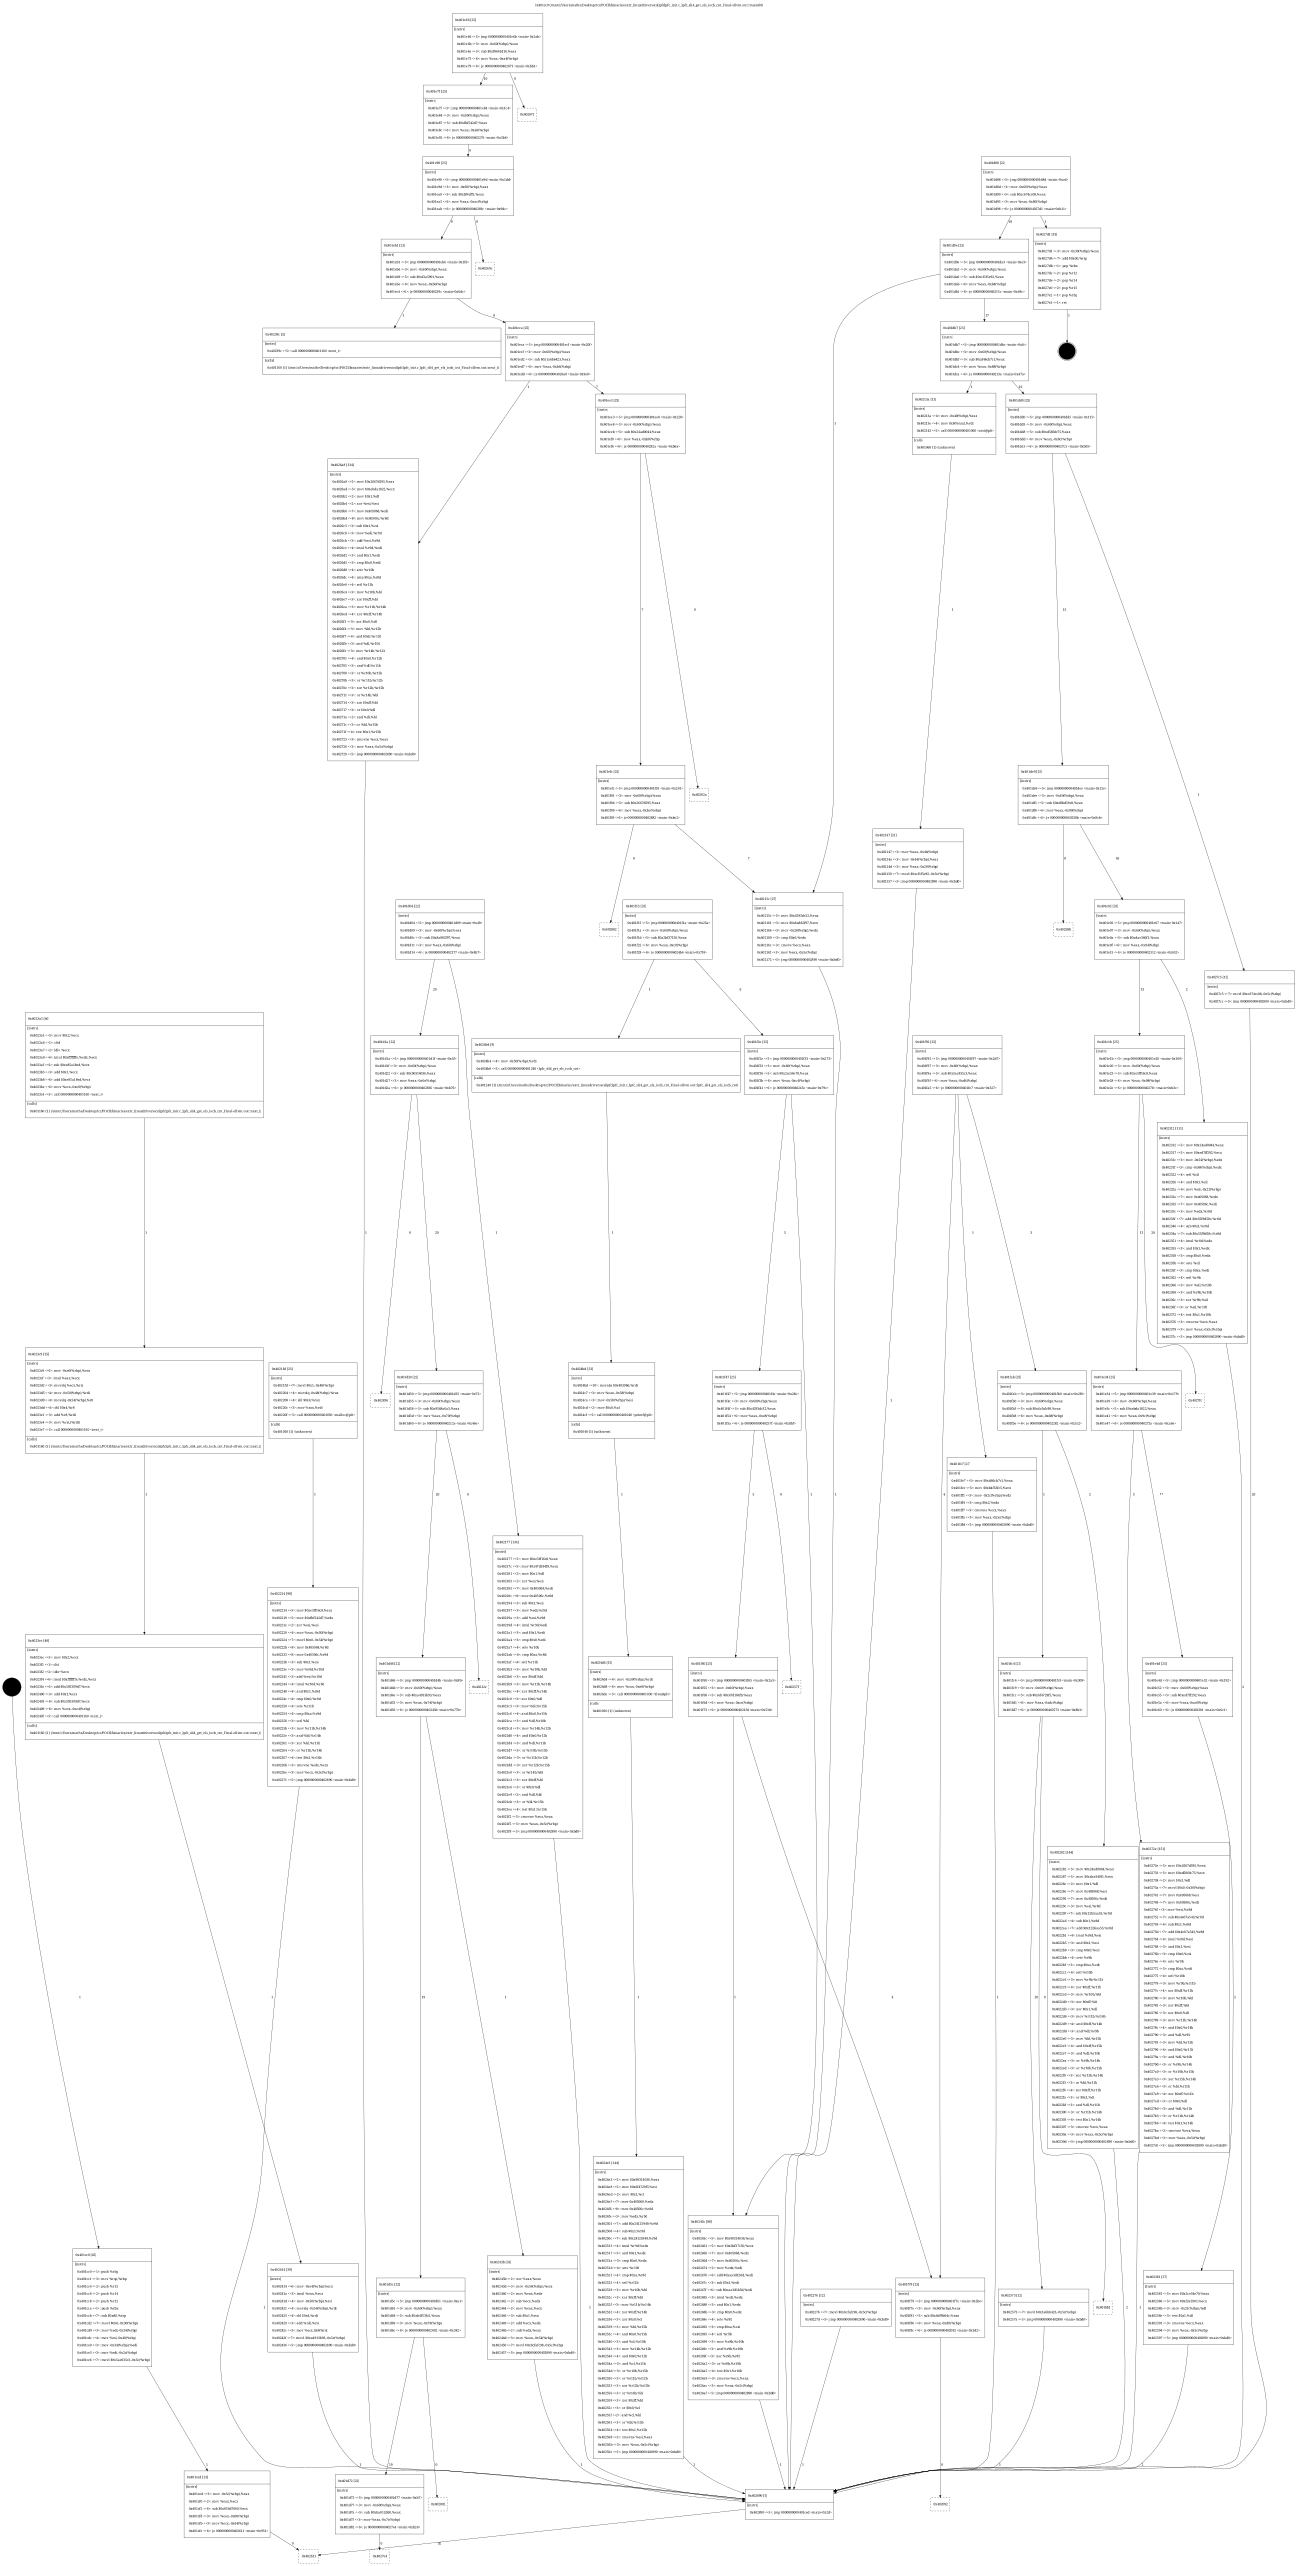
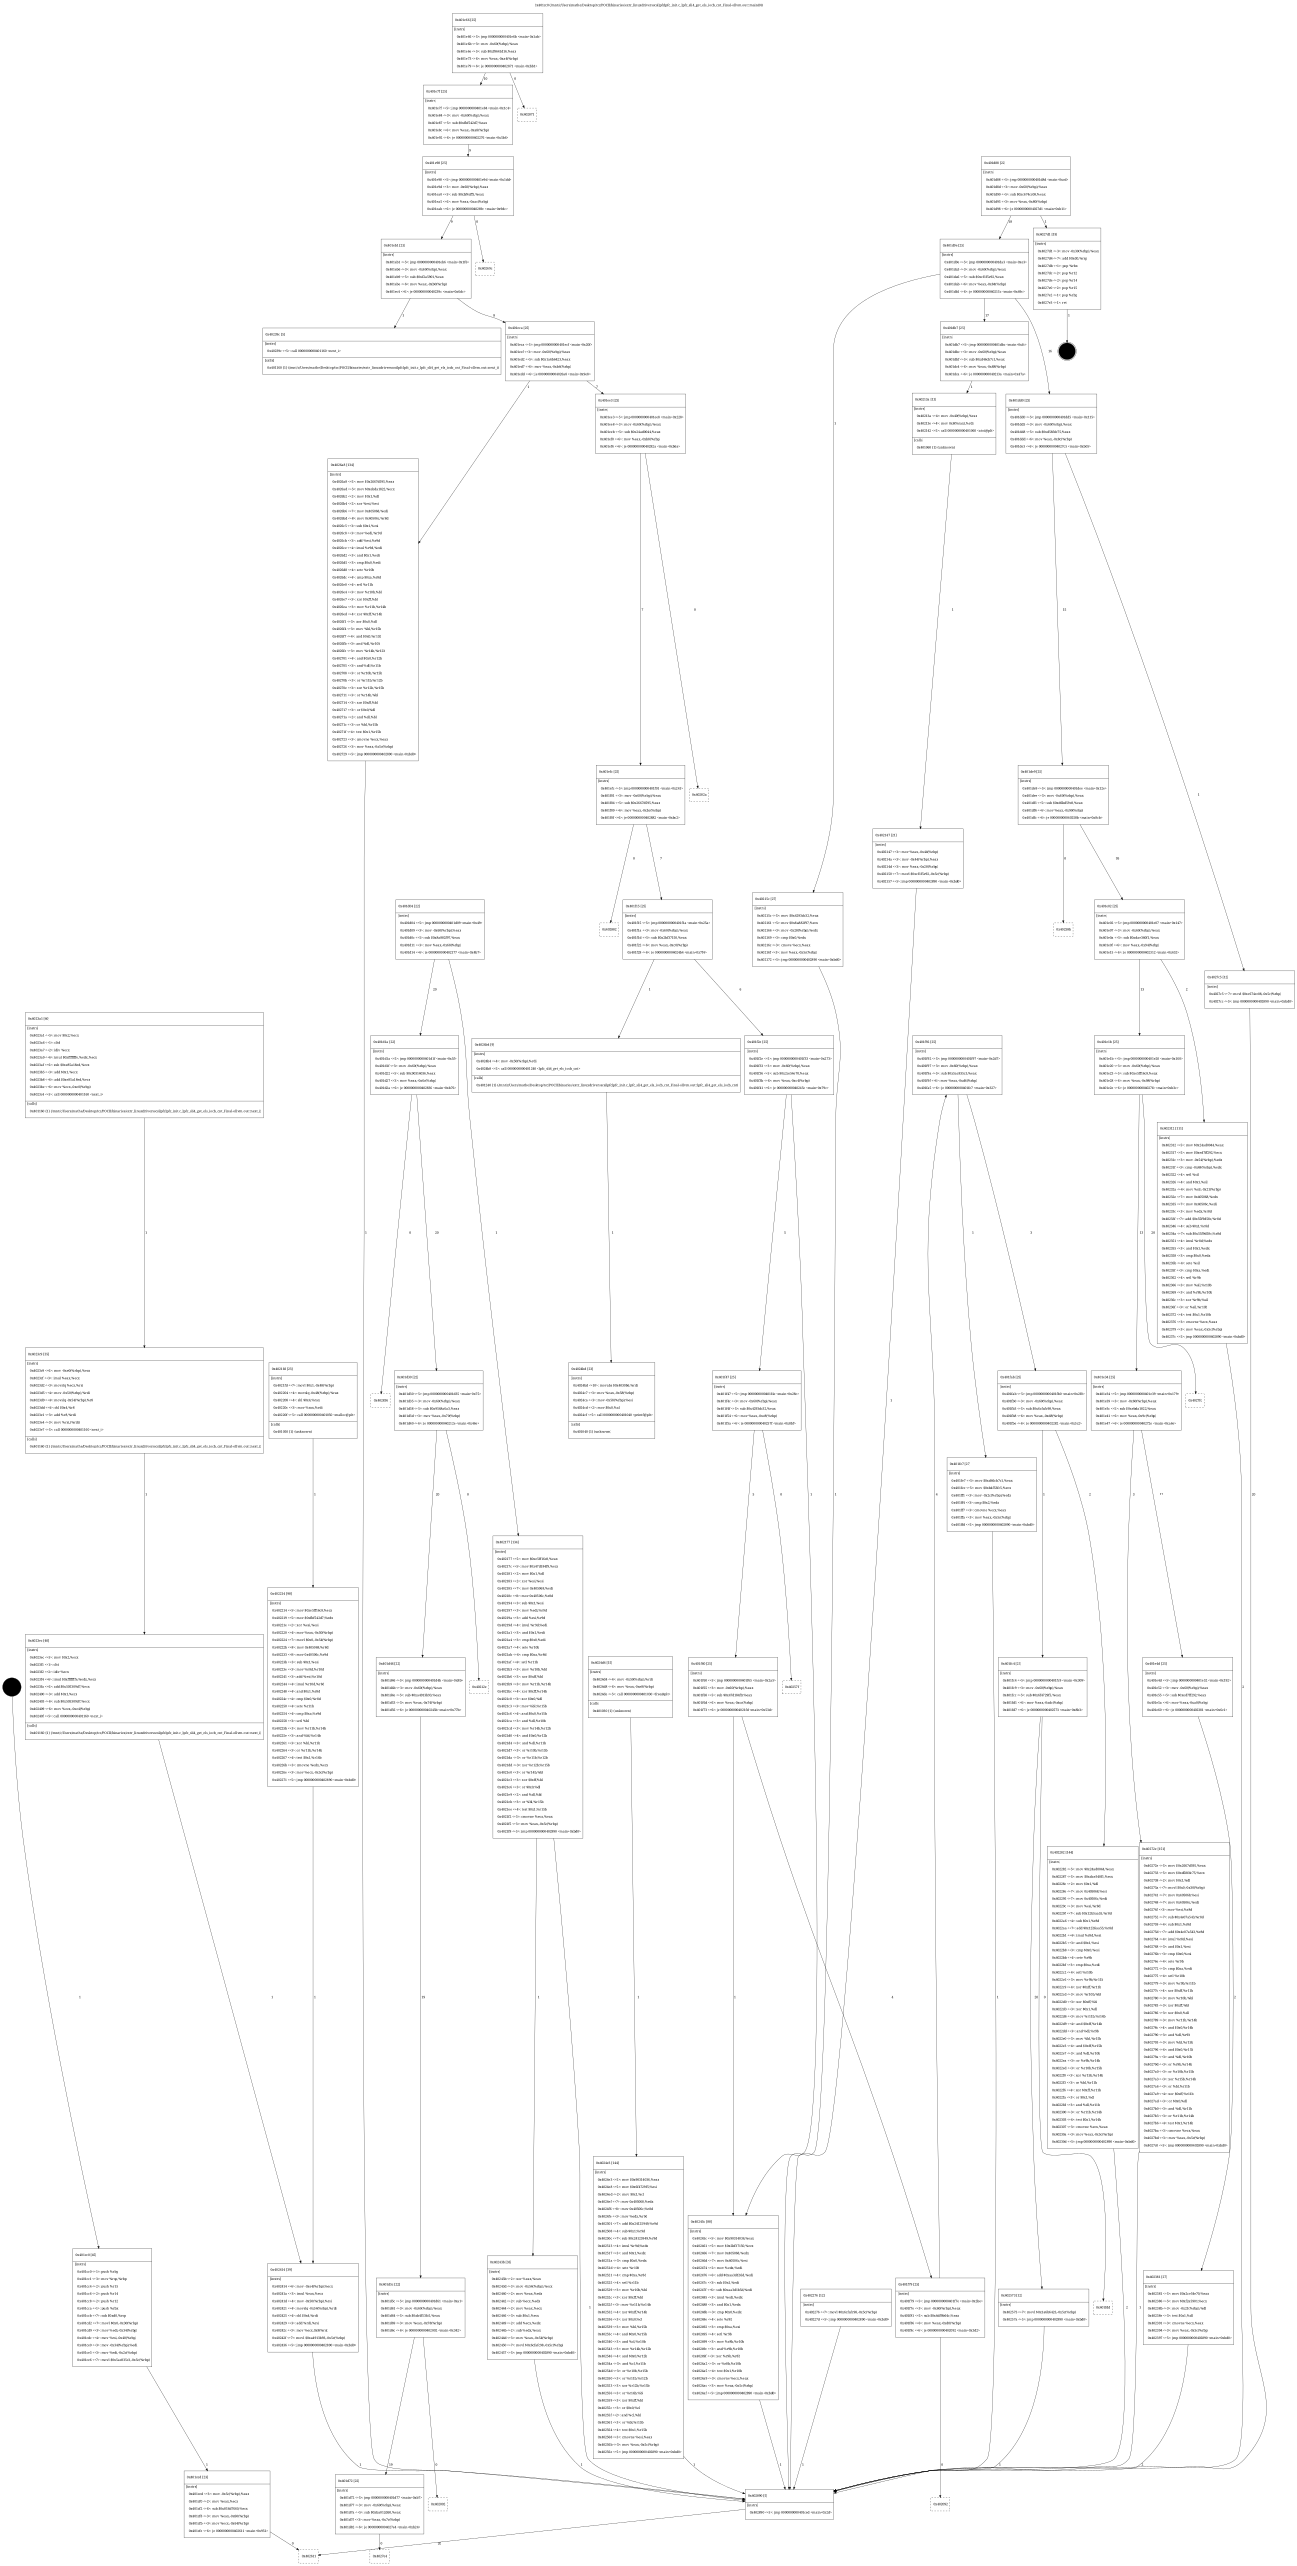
(1017, 387) -> (1039, 342)
(714, 858) -> (654, 861)
(621, 1546) -> none
(940, 1685) -> (934, 1687)
(474, 1985) -> (535, 2046)
(222, 2367) -> (313, 2024)
